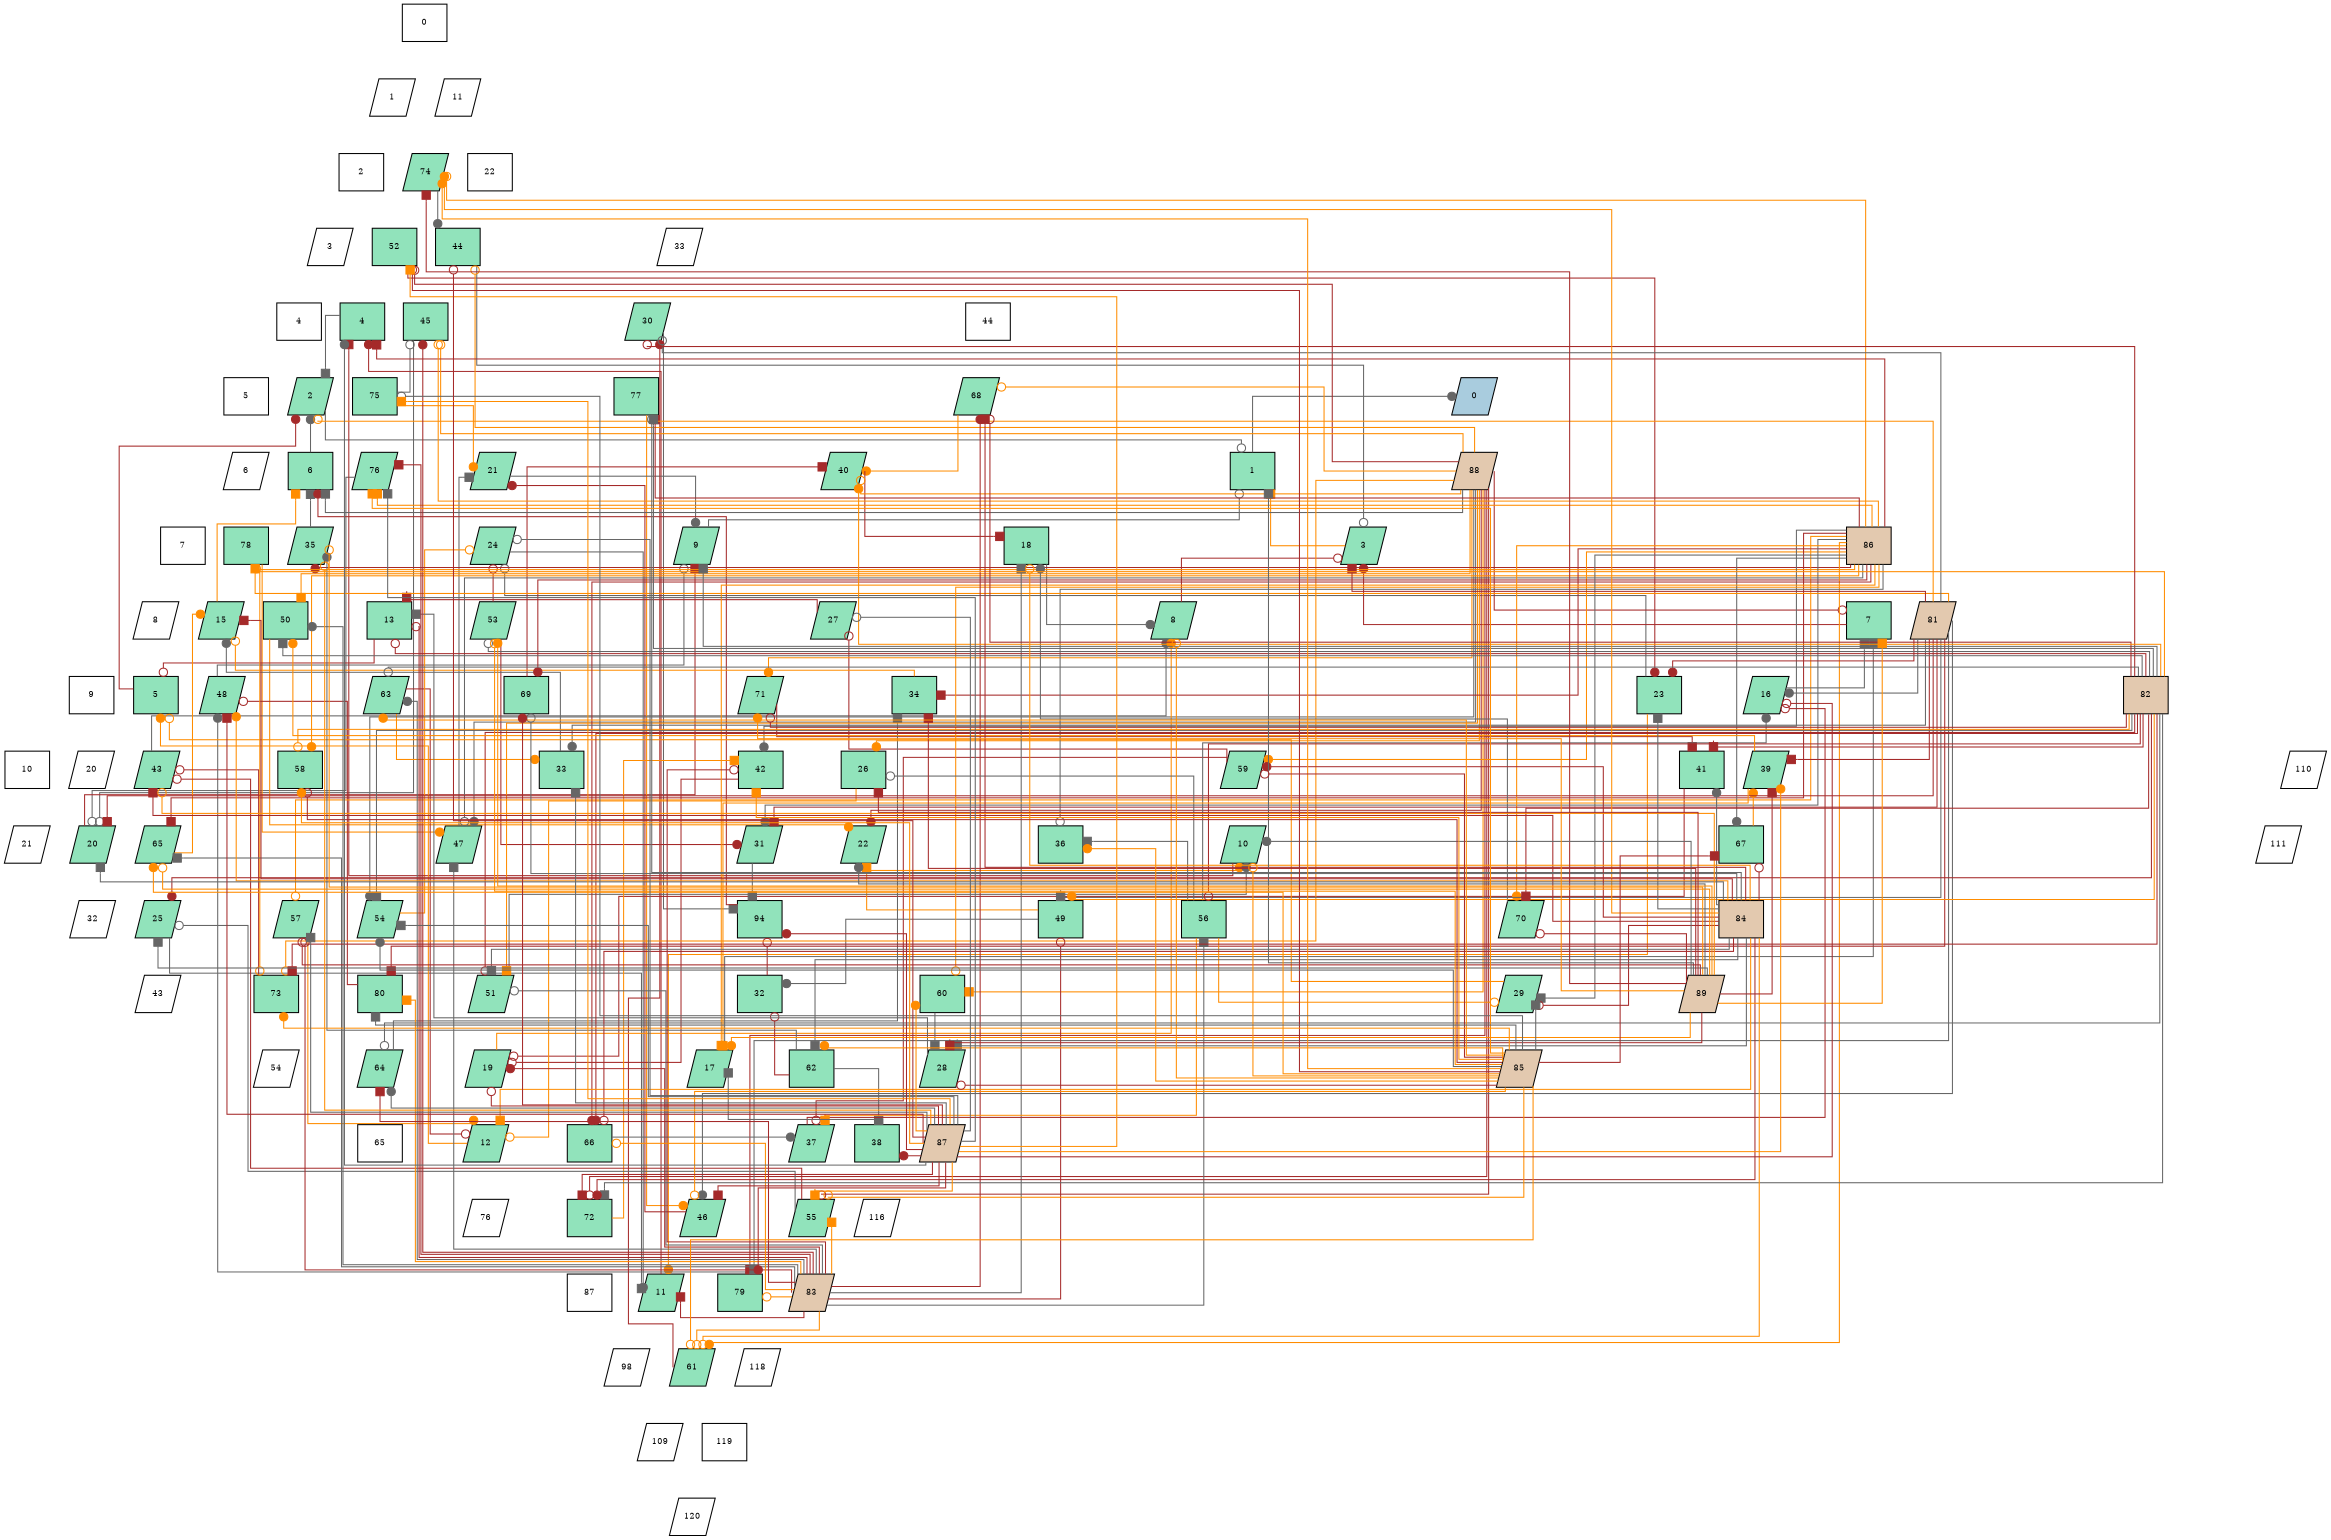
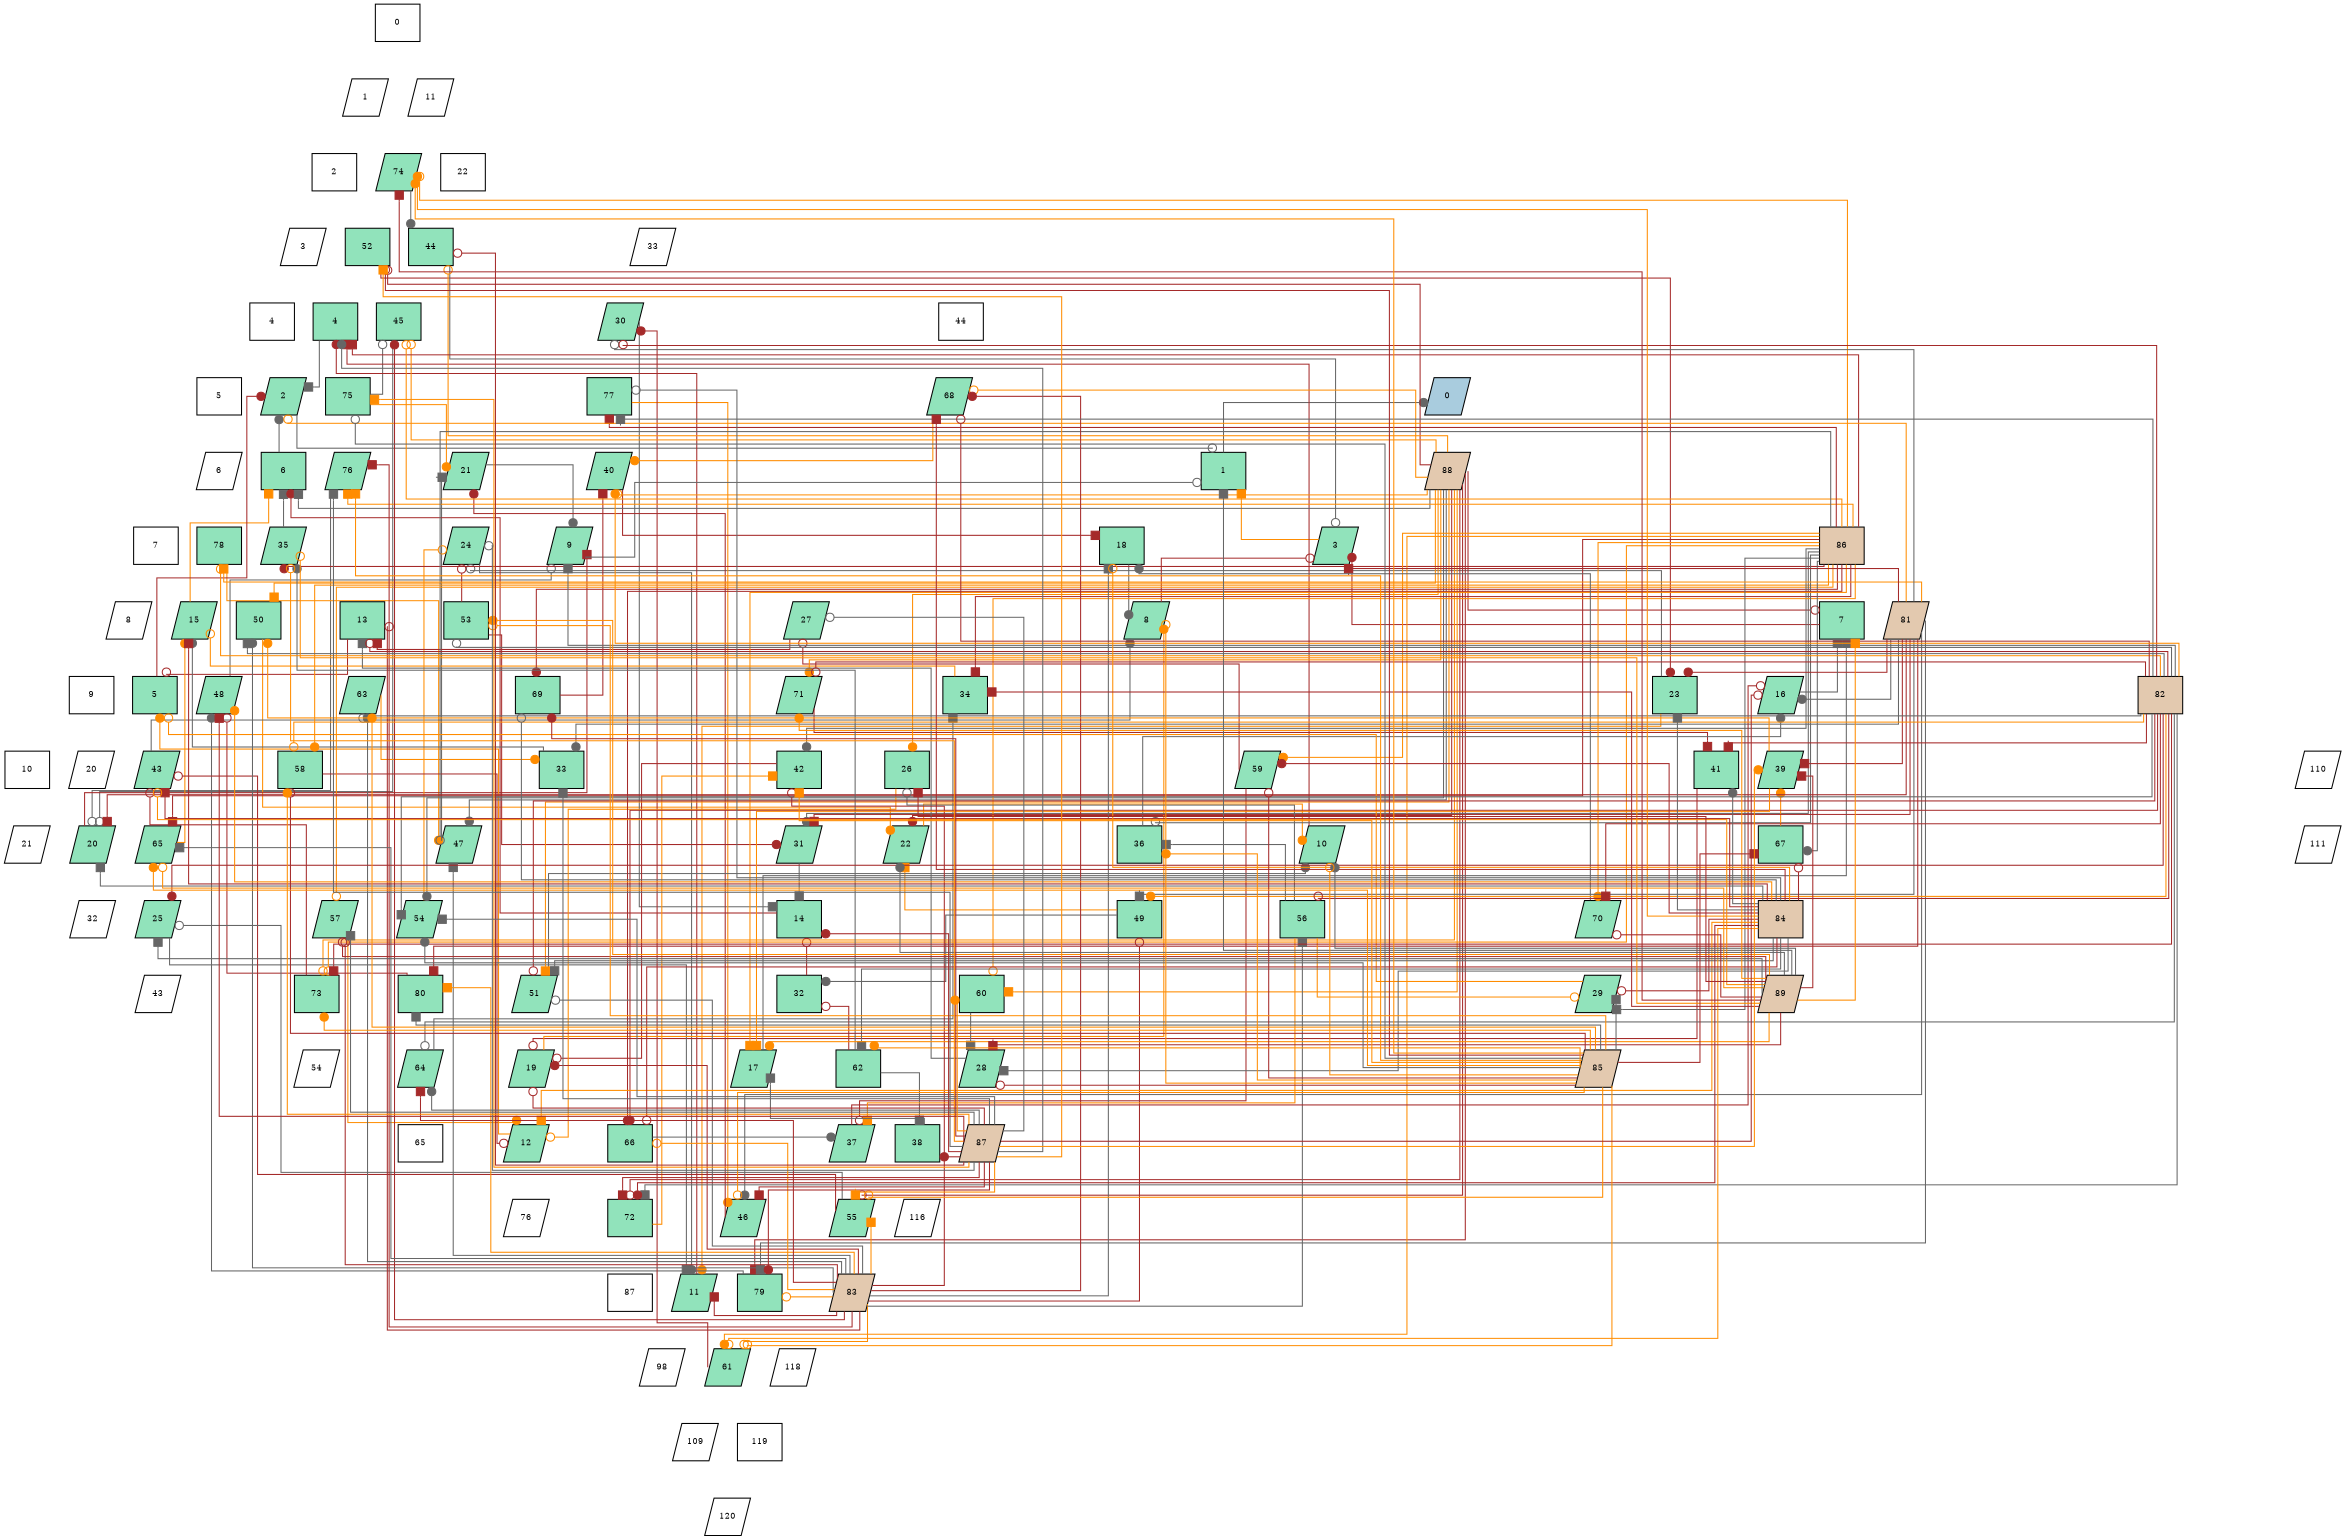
(493, 620) -> (466, 620)
(1416, 743) -> (1424, 737)
(430, 915) -> (473, 774)
(760, 919) -> (799, 919)
